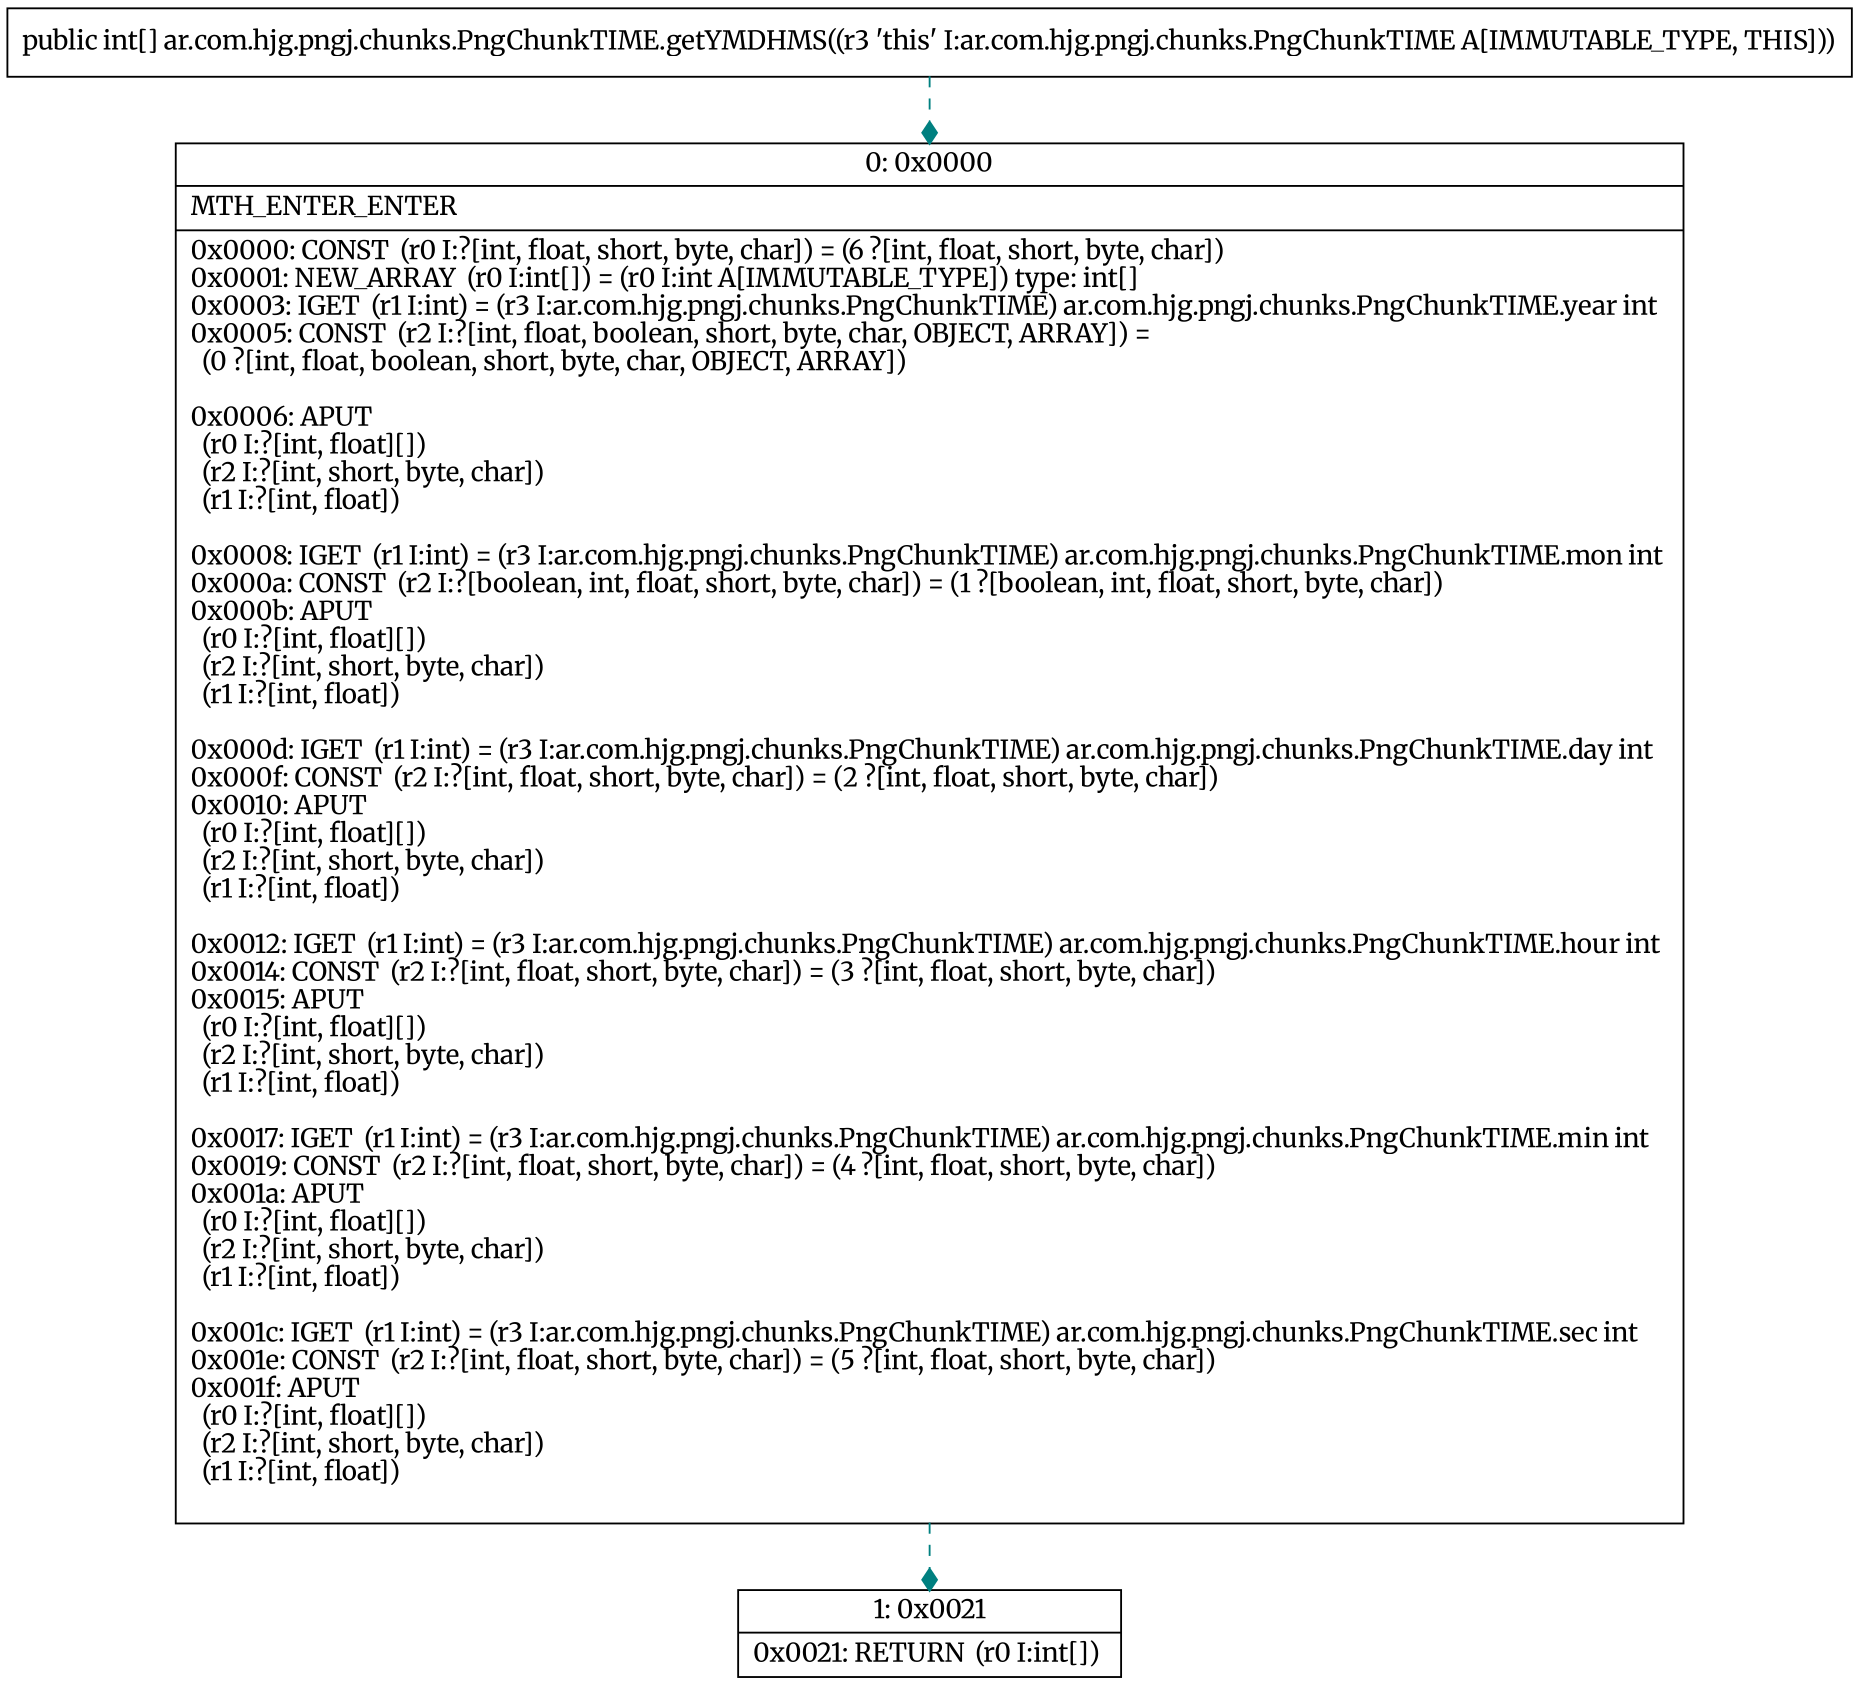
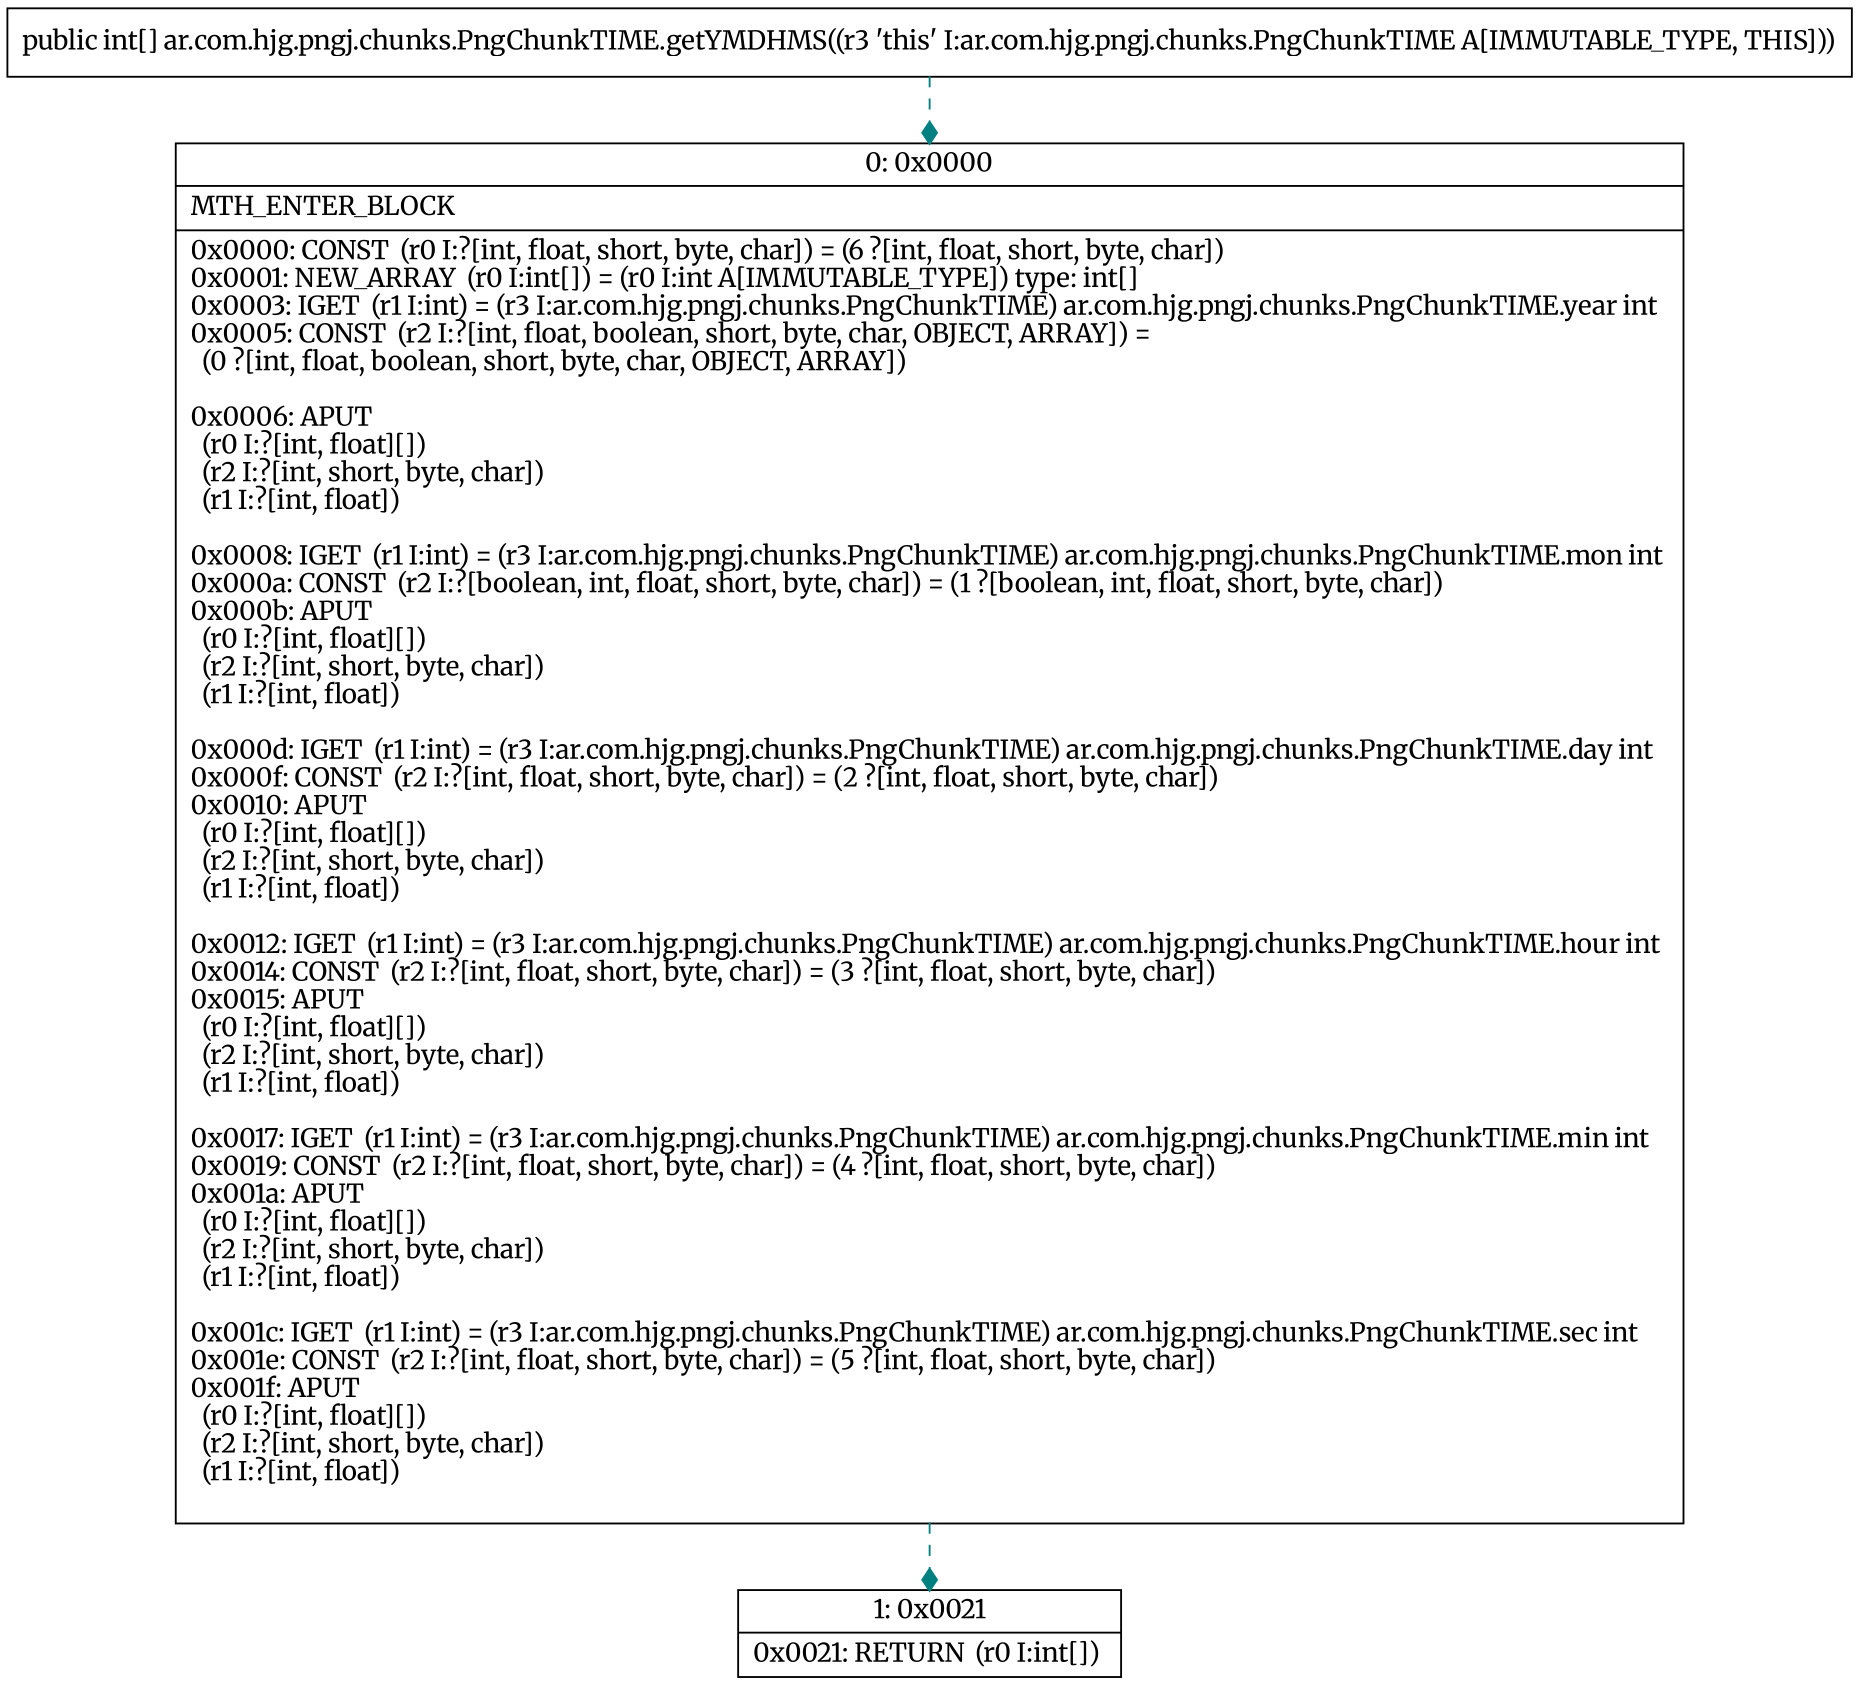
(325, 207) -> (323, 207)
